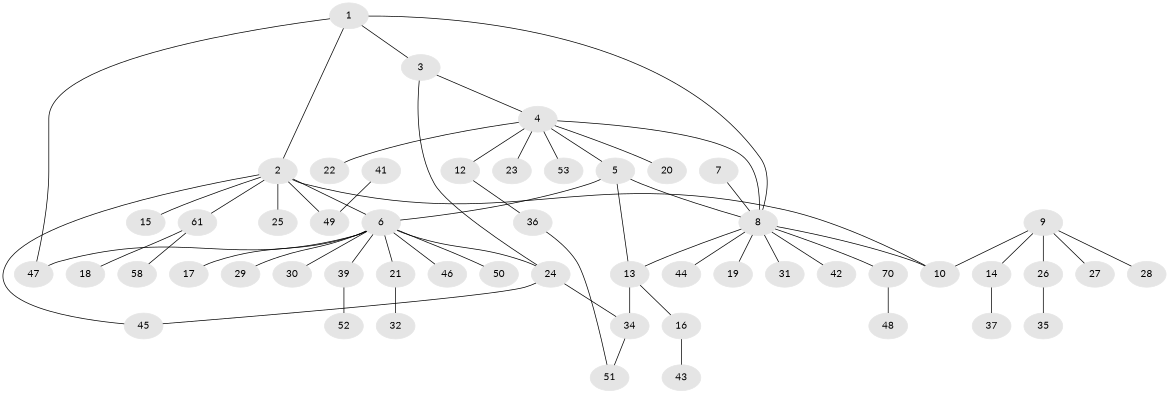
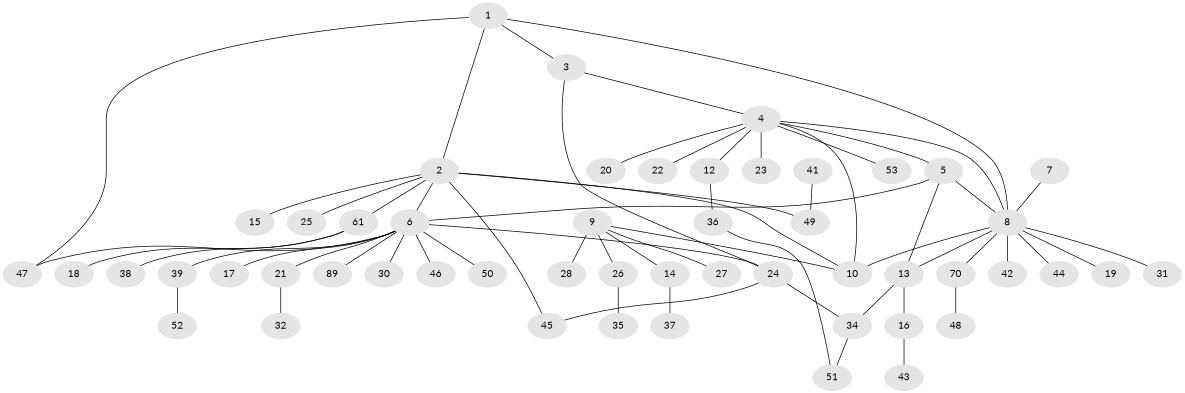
none -> (847, 174)
(137, 274) -> (126, 274)
(241, 274) -> (332, 274)
